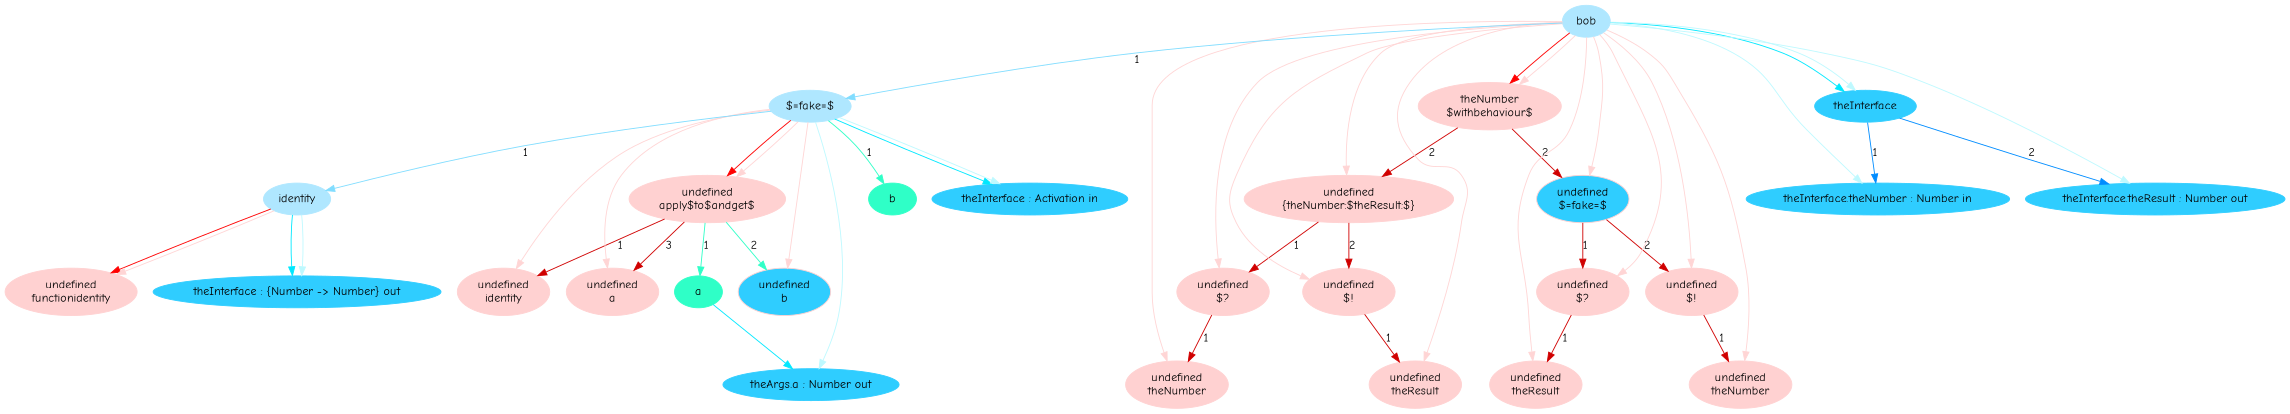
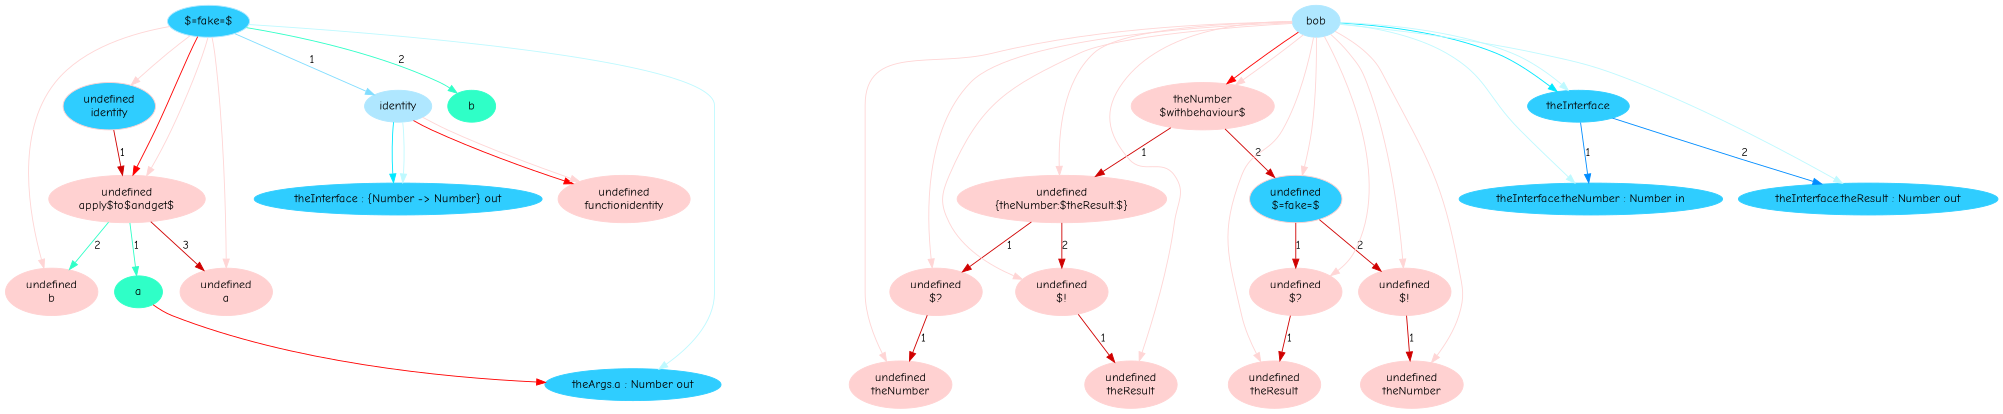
(1207, 46) -> none
(810, 106) -> (209, 21)
(869, 153) -> (402, 60)
(1432, 153) -> (1144, 153)
(1030, 199) -> none
(611, 243) -> (117, 148)
(504, 292) -> (109, 106)
(784, 292) -> (52, 292)
(749, 334) -> (341, 361)
